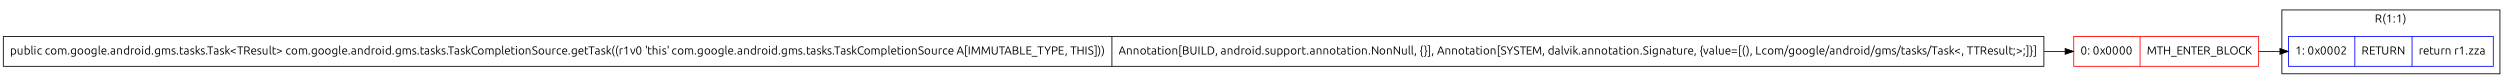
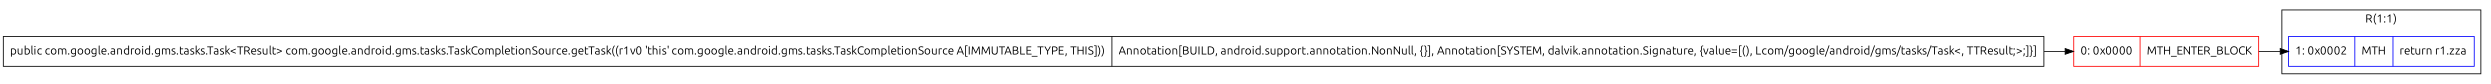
(2383, 51) -> (2374, 51)
